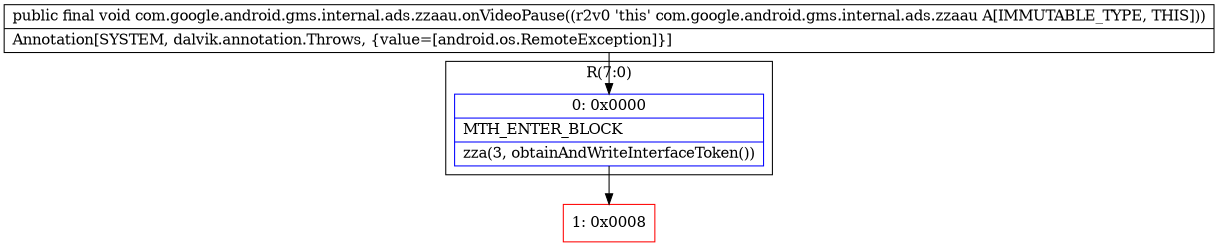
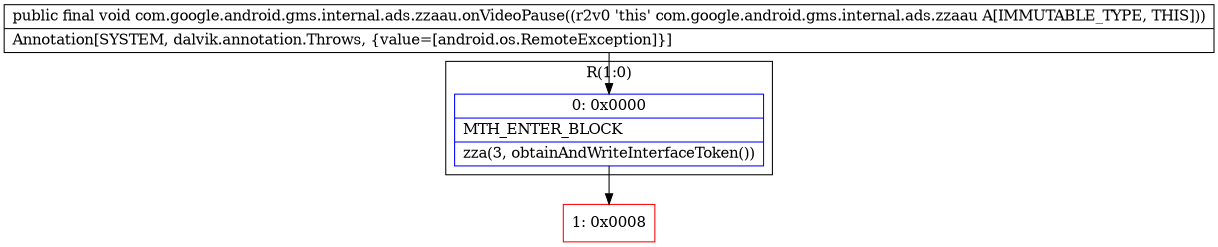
(609, 73) -> (609, 73)
